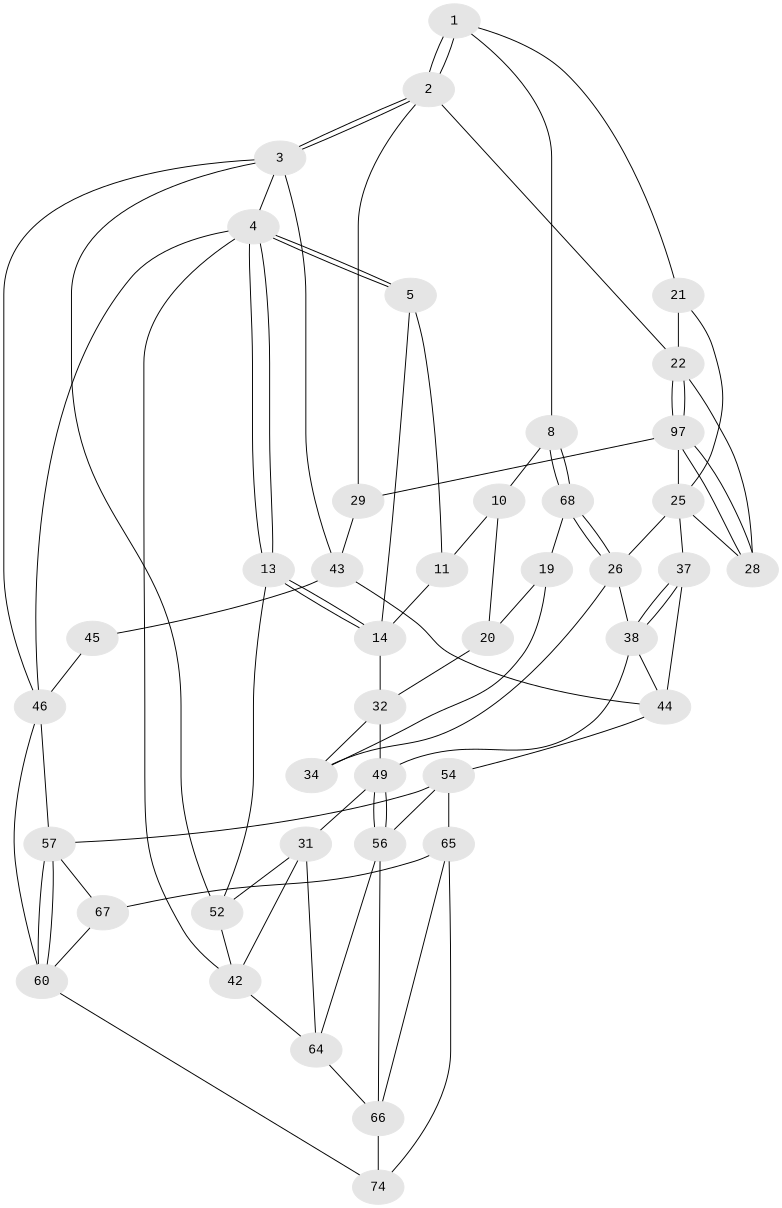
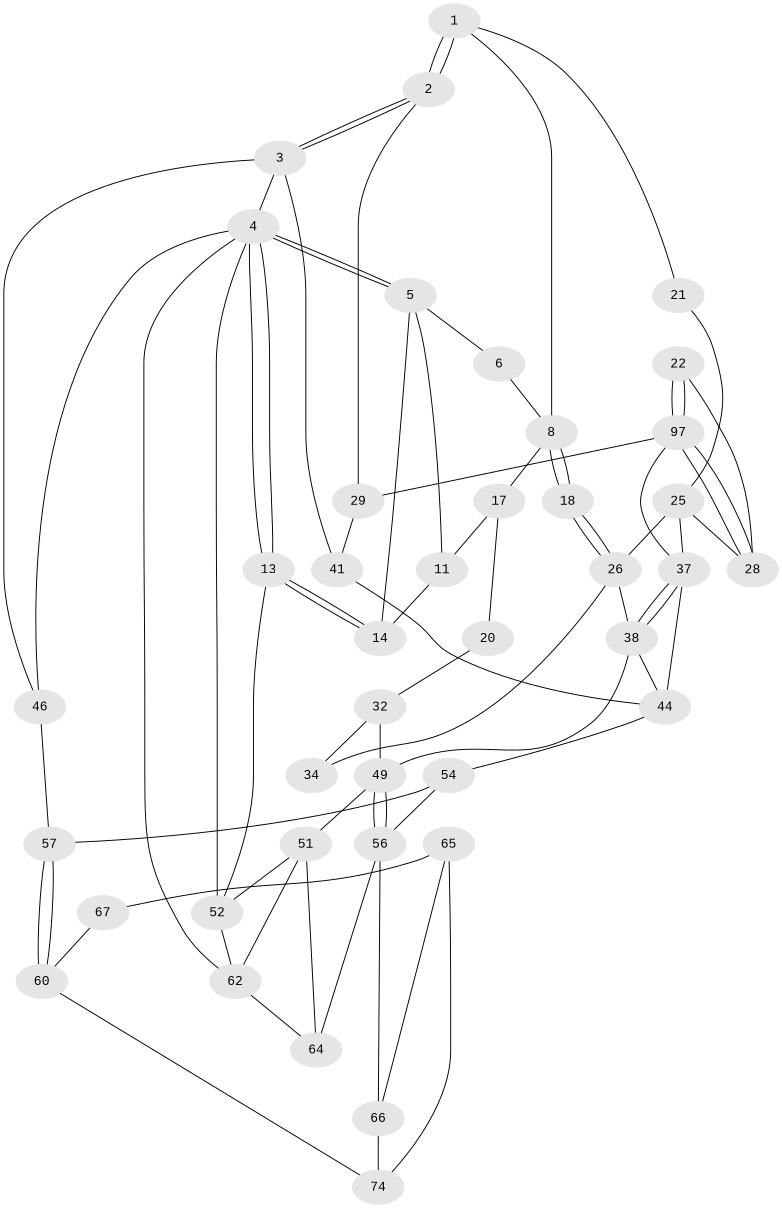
(559, 233) -> none
(678, 330) -> none
none -> (499, 364)
(678, 467) -> (641, 503)
(98, 483) -> (216, 567)
(499, 501) -> (499, 501)
(568, 501) -> (568, 501)
(337, 570) -> (337, 570)
(547, 570) -> none
(92, 638) -> none
(380, 673) -> none
(449, 810) -> none
(14, 844) -> none
(306, 844) -> (306, 844)
(76, 878) -> none
(235, 981) -> (235, 981)
(347, 1084) -> none
